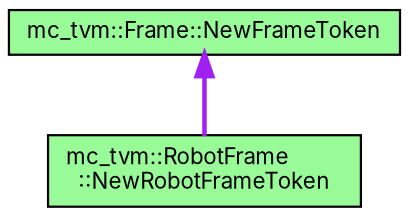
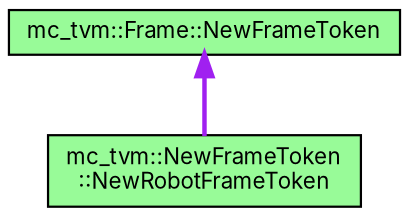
(204, 171) -> (204, 171)
